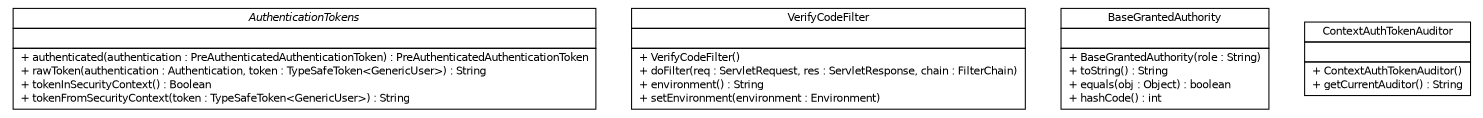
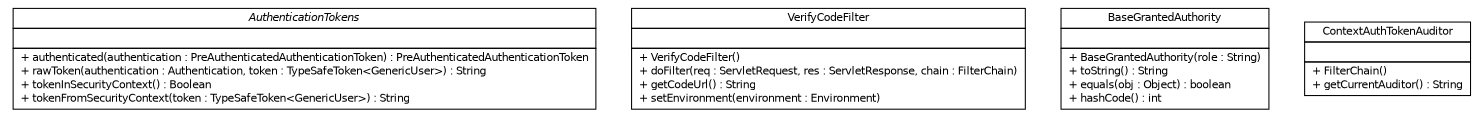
(1387, 71) -> (1350, 71)
(701, 85) -> (698, 85)
